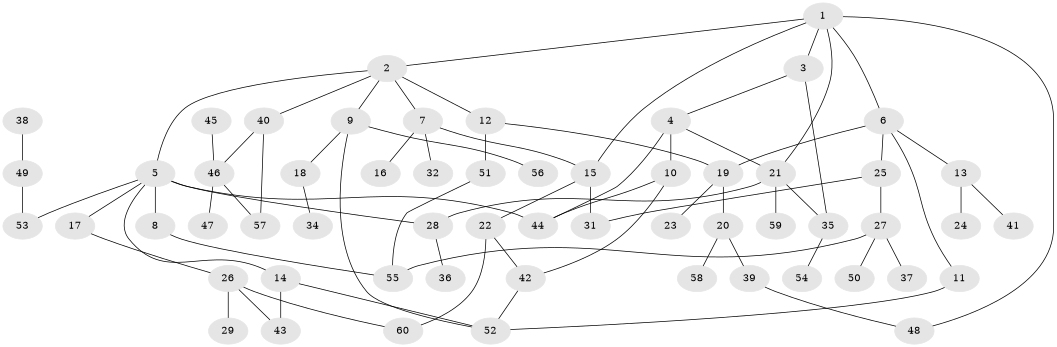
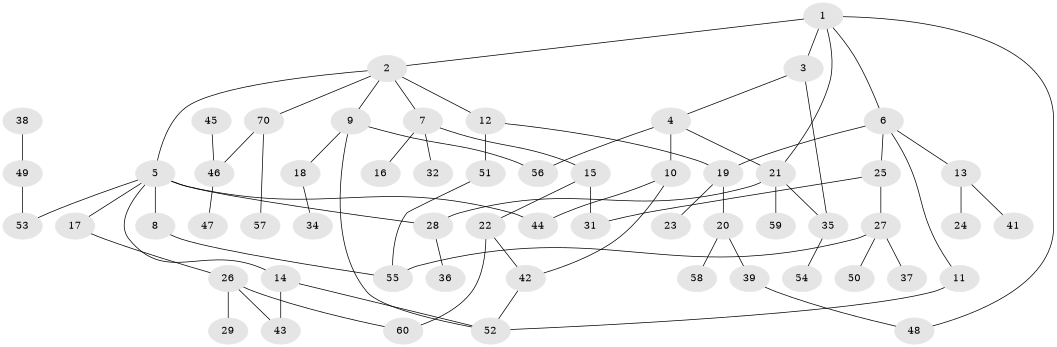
(691, 76) -> none
(264, 121) -> (264, 121)
(617, 186) -> (603, 145)
(239, 202) -> none
